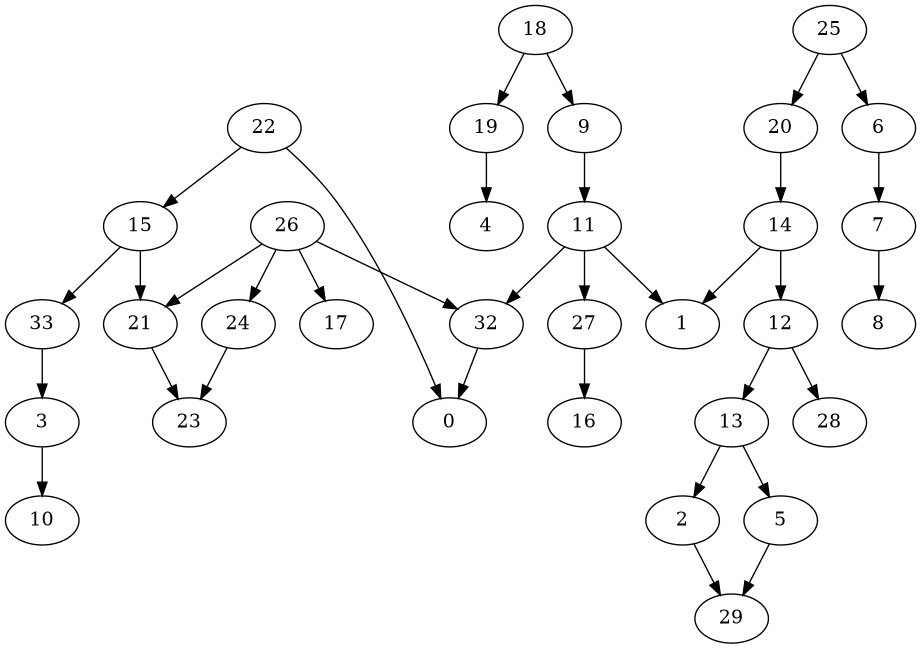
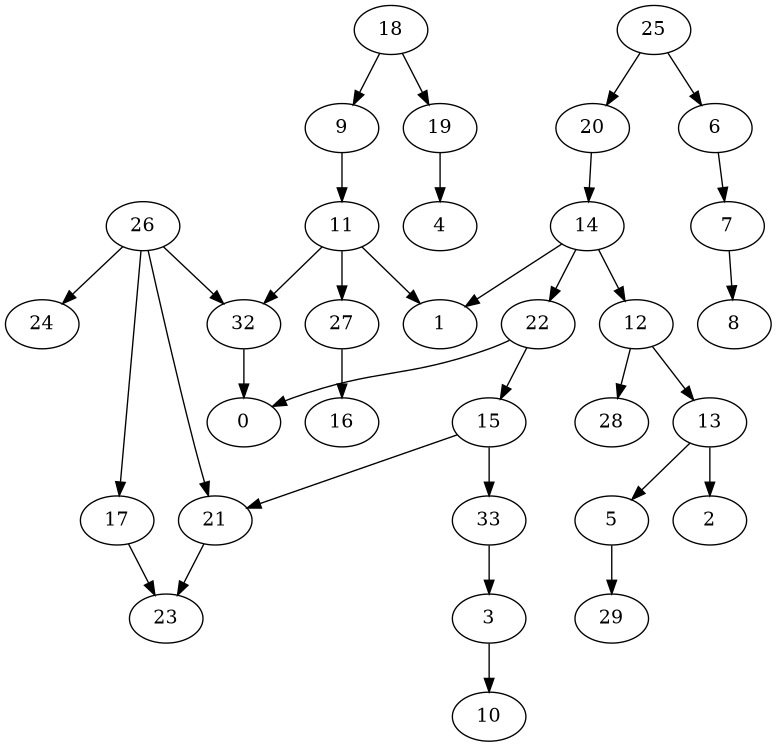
none -> (566, 269)
(217, 367) -> (139, 563)
(704, 563) -> none
